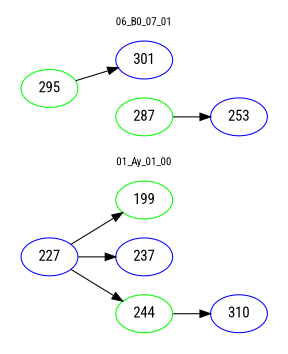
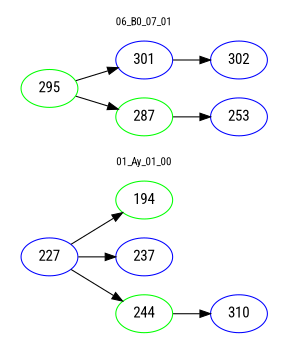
none -> (239, 60)
none -> (92, 101)
(144, 200) -> (144, 200)
